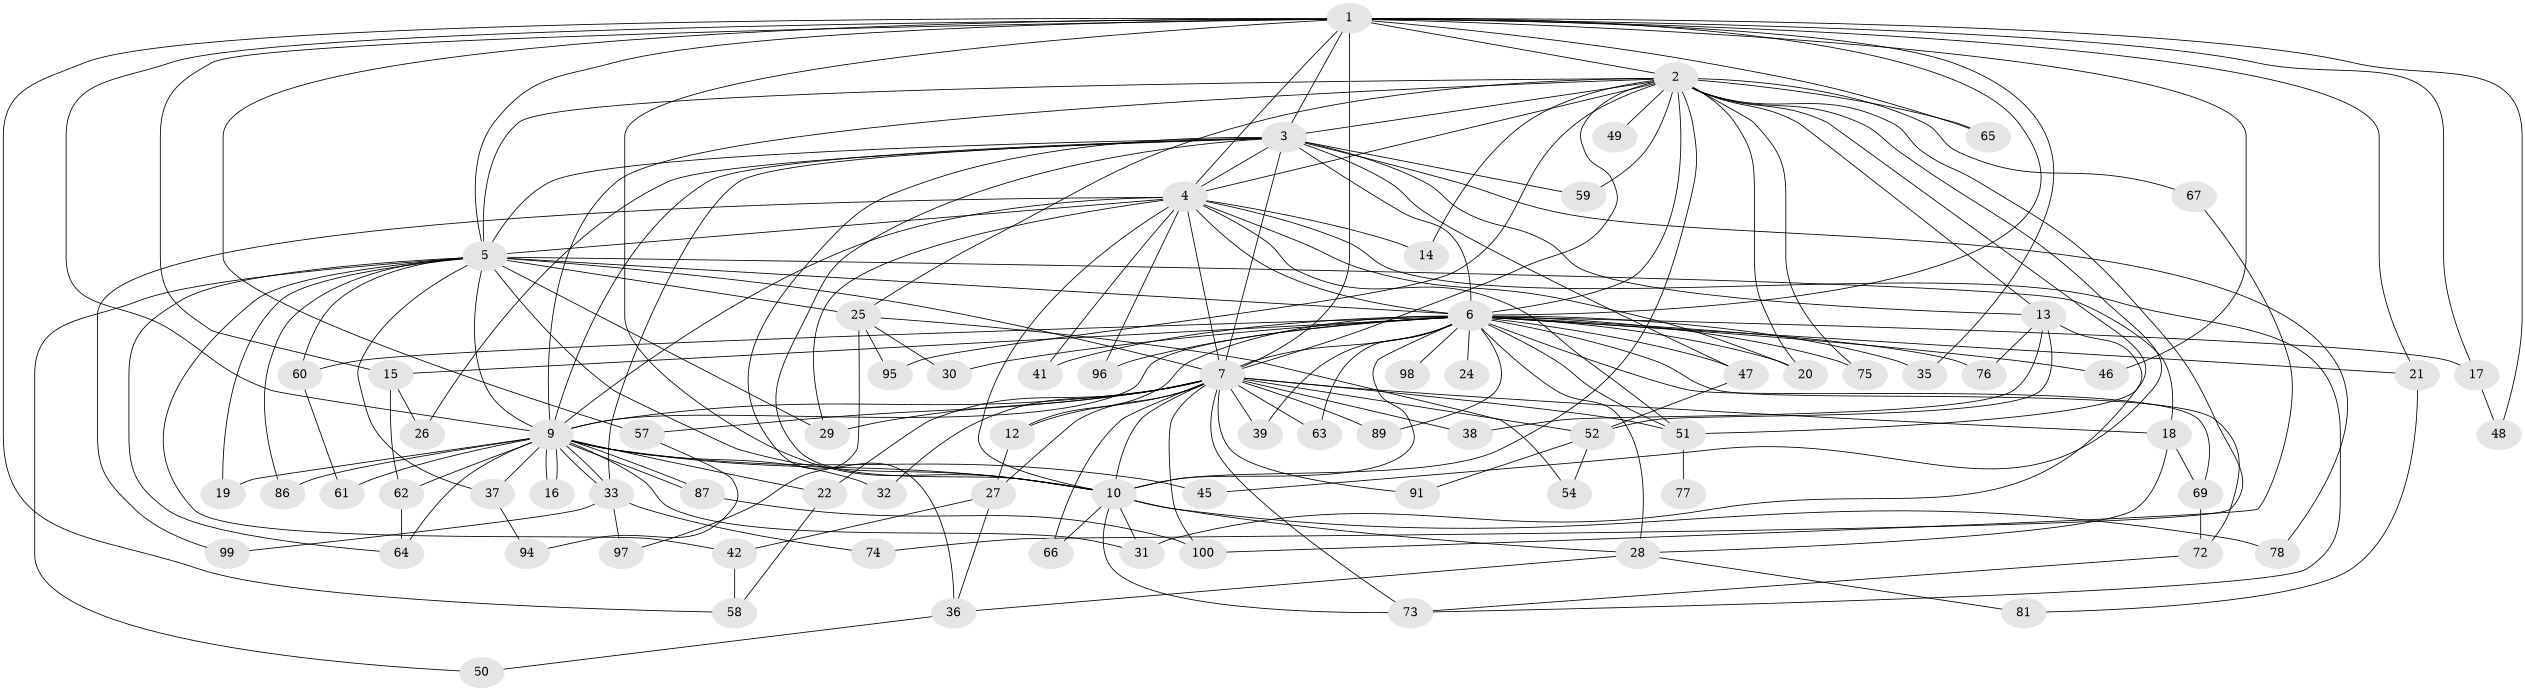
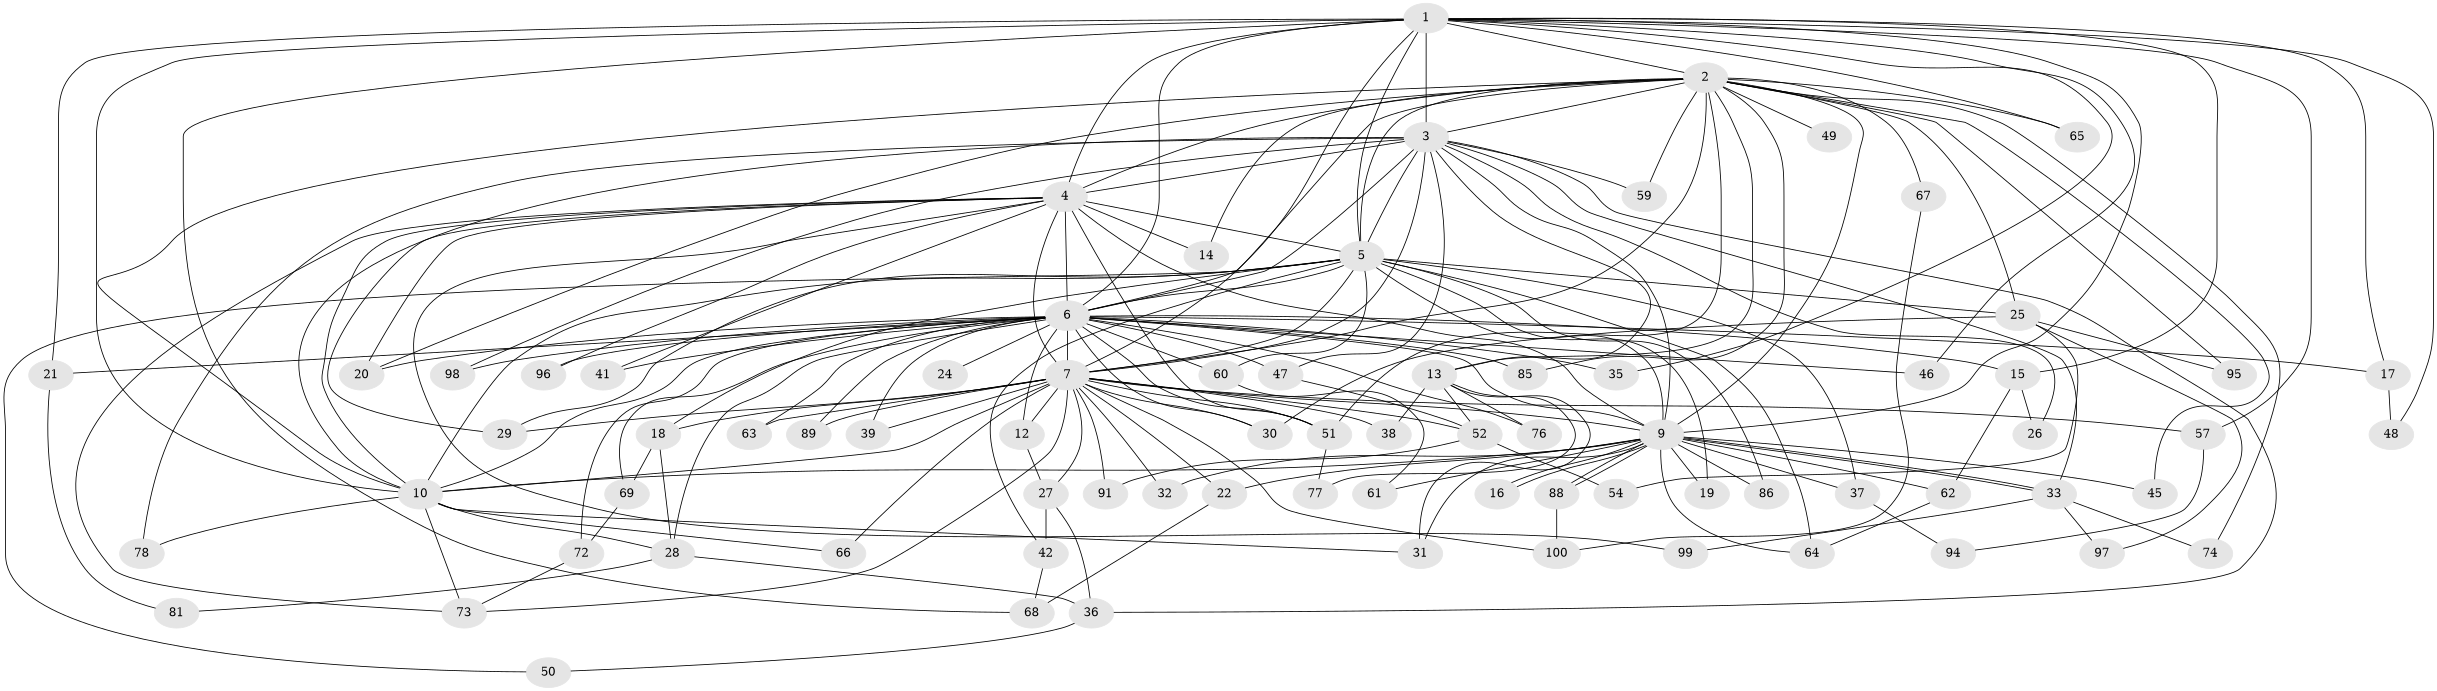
none -> (901, 208)
(1865, 375) -> (1525, 375)
none -> (1139, 400)
none -> (1574, 443)
(702, 494) -> (1557, 494)
(735, 613) -> (1032, 613)
